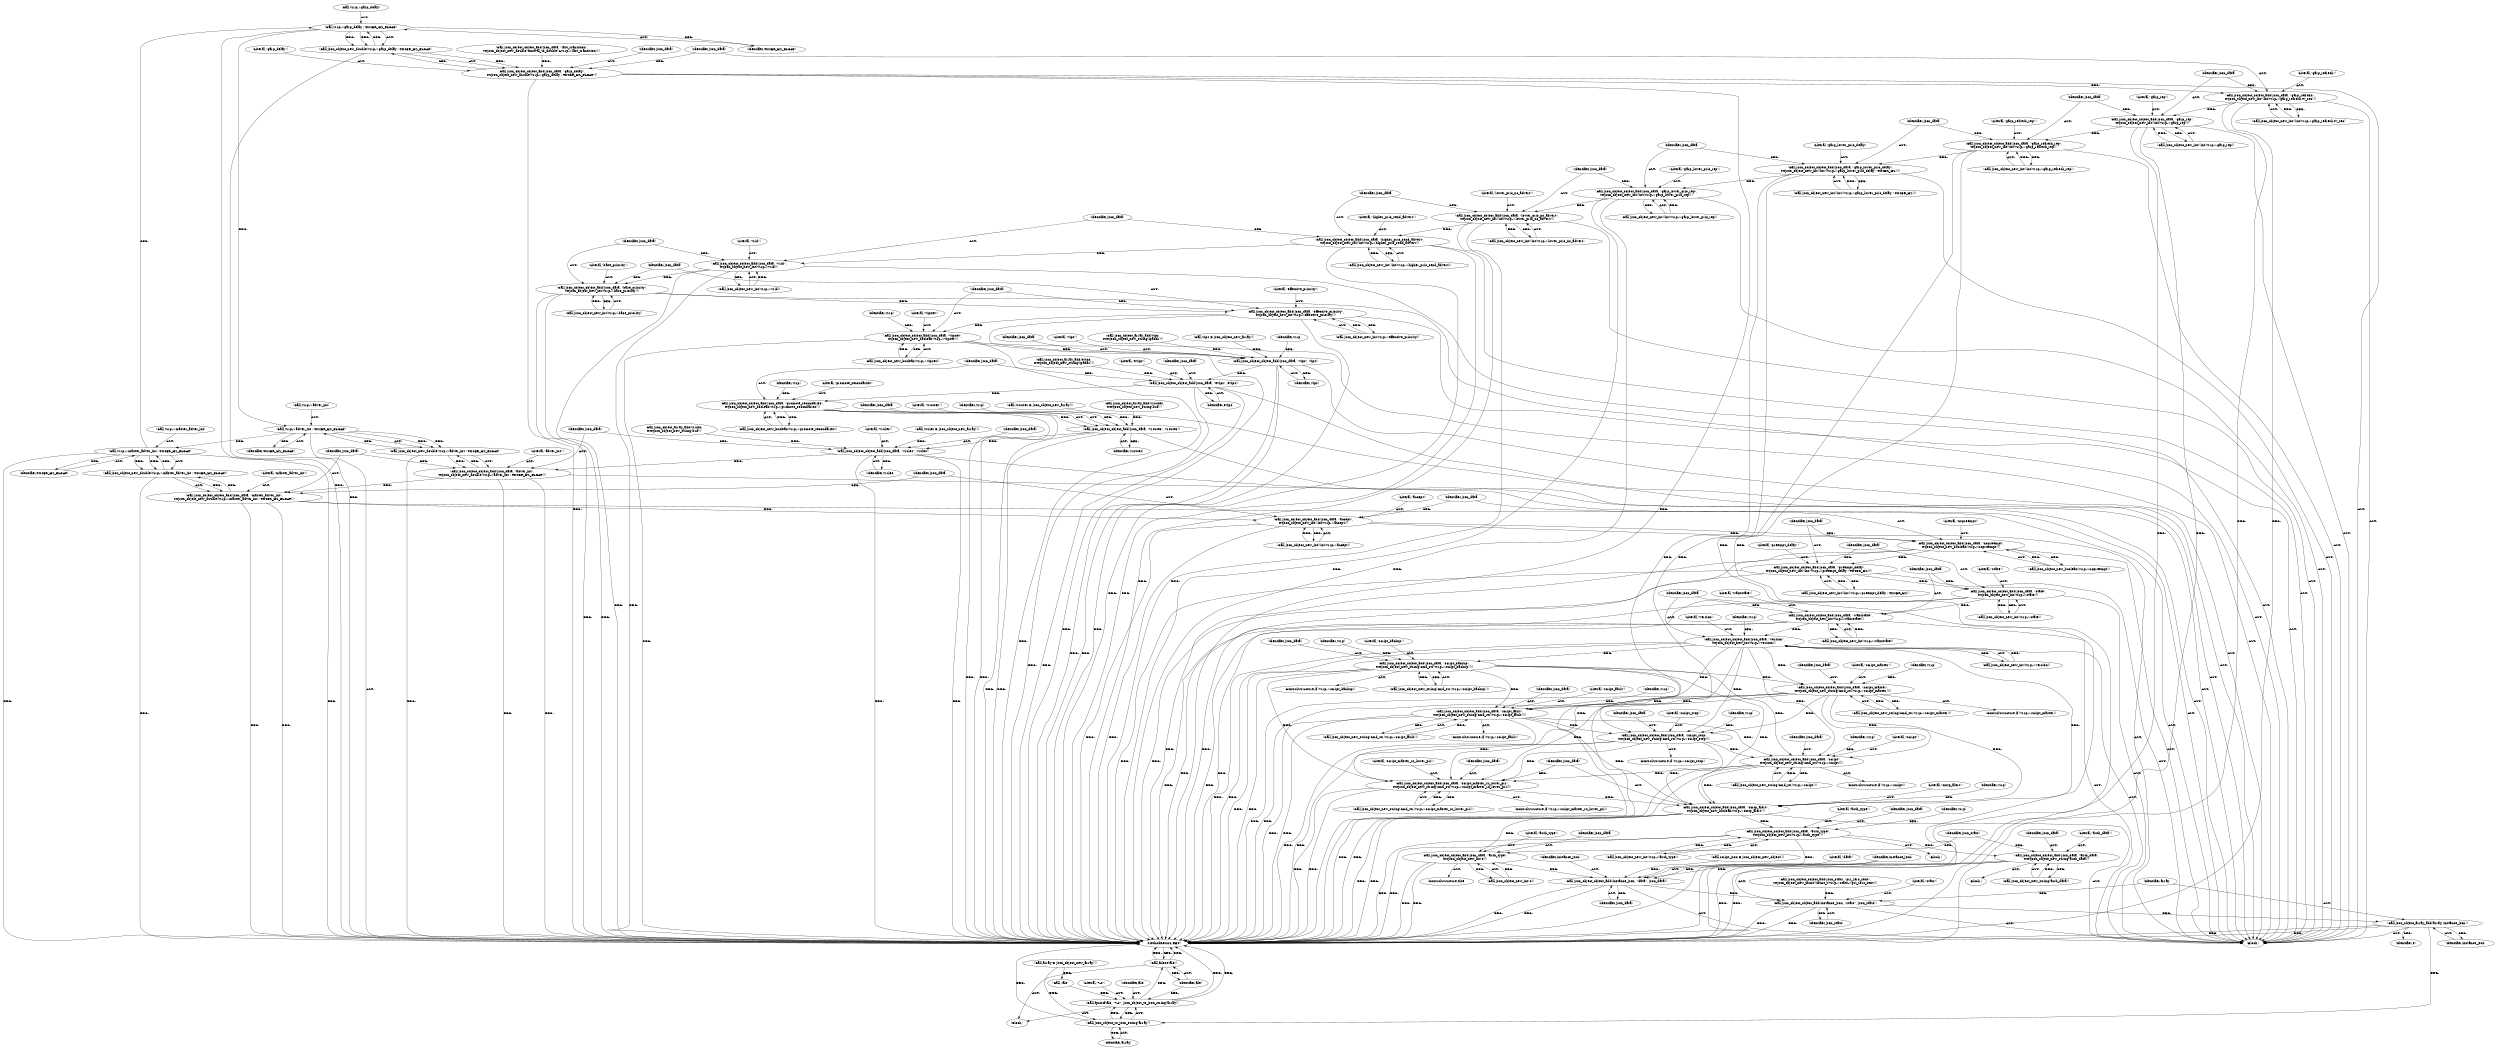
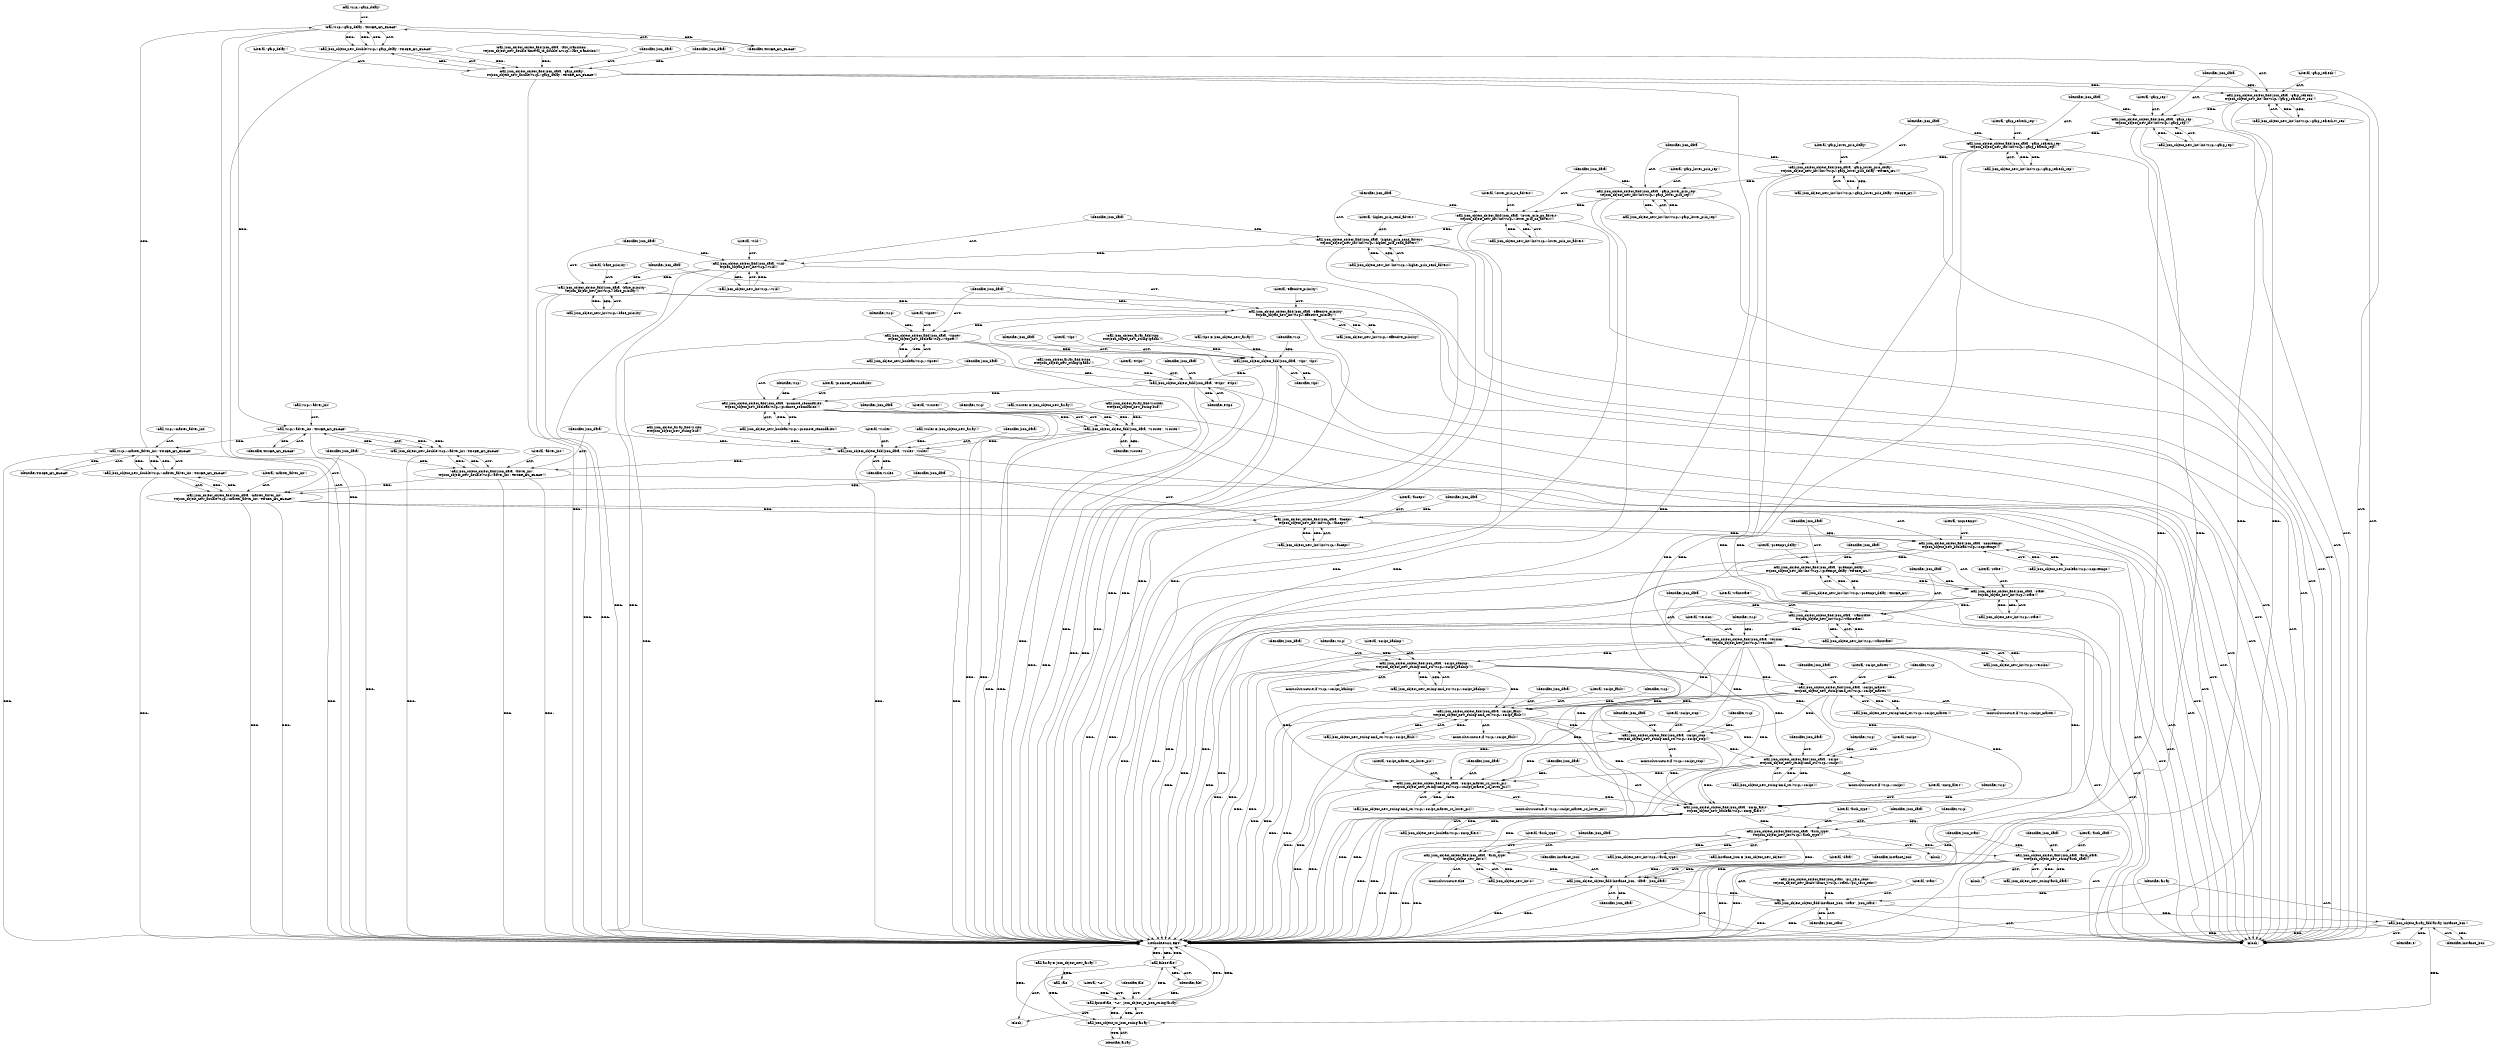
(340, 485) -> (340, 485)
(371, 689) -> (371, 689)
none -> (1440, 833)
(1748, 857) -> (1748, 857)
(2404, 931) -> (2415, 934)
